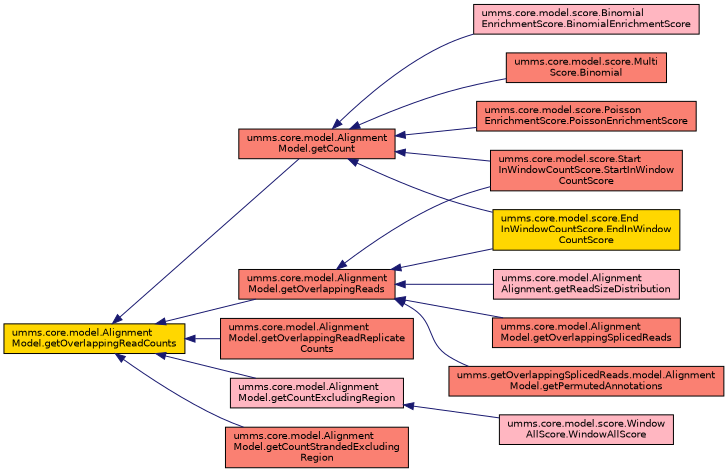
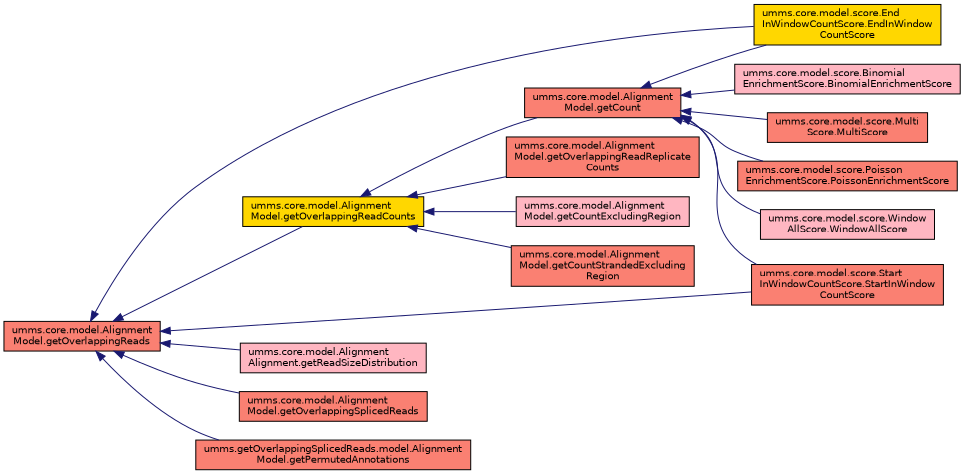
(586, 68) -> (847, 128)
(211, 310) -> (212, 272)
(457, 412) -> (724, 187)
